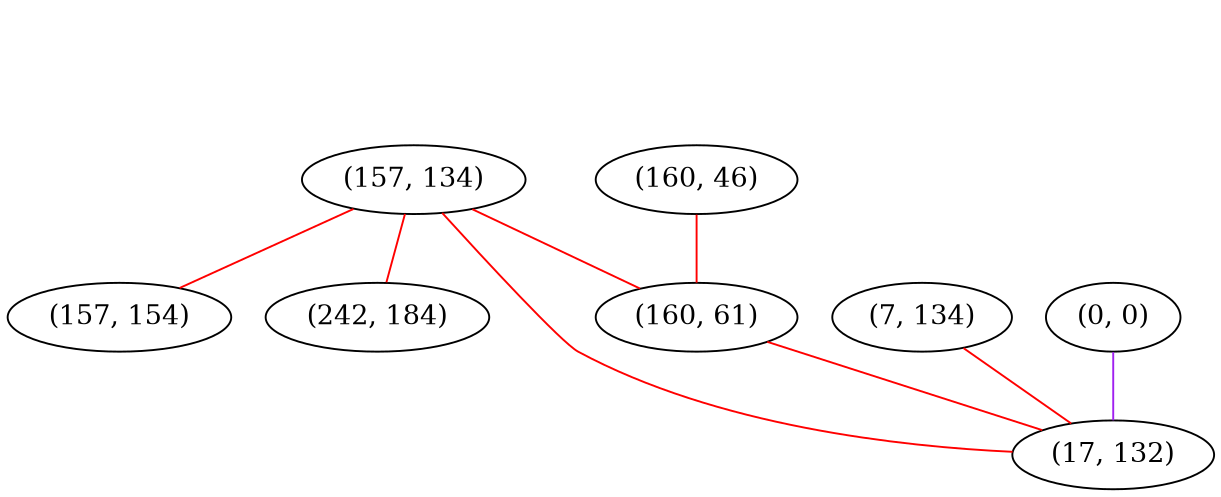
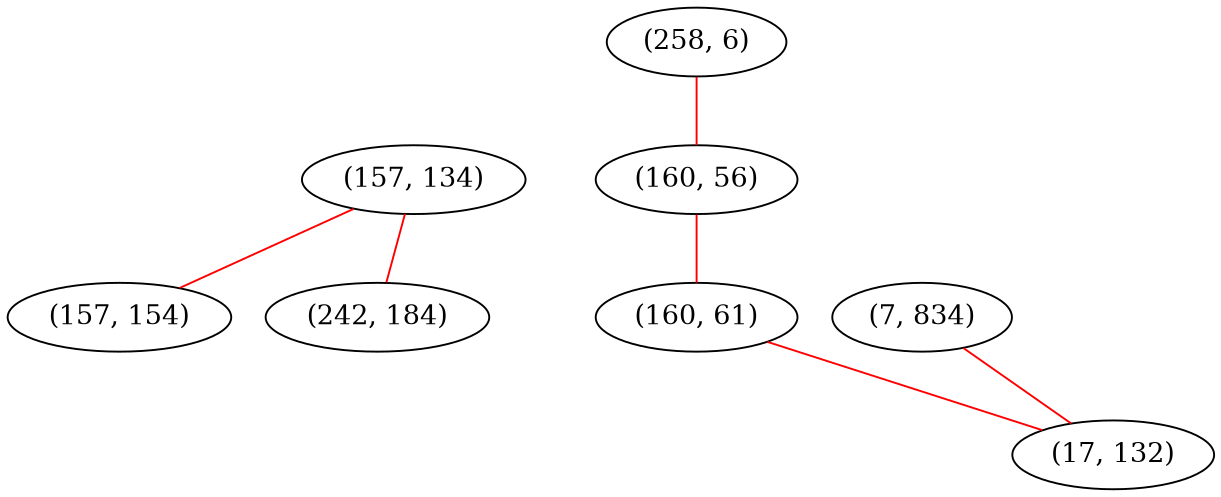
none -> (697, 42)
(697, 180) -> (697, 180)
(556, 249) -> none
(922, 317) -> (922, 317)
(1113, 317) -> none
(696, 400) -> none
